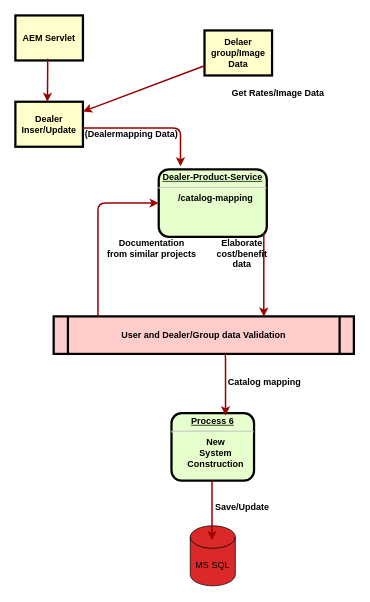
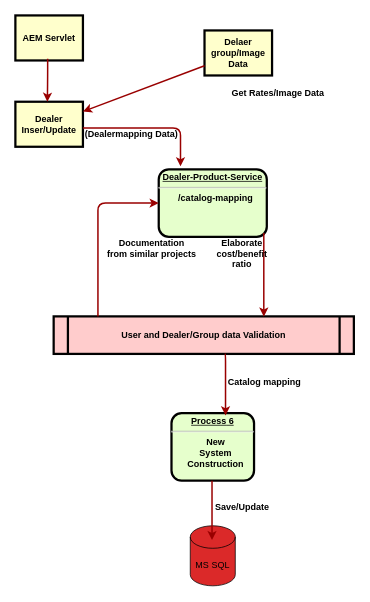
(242, 243) -> (242, 243)
